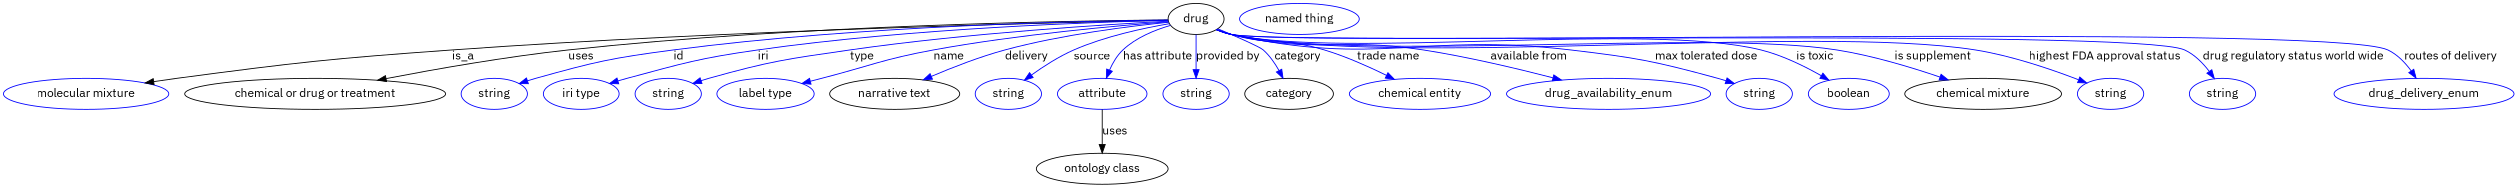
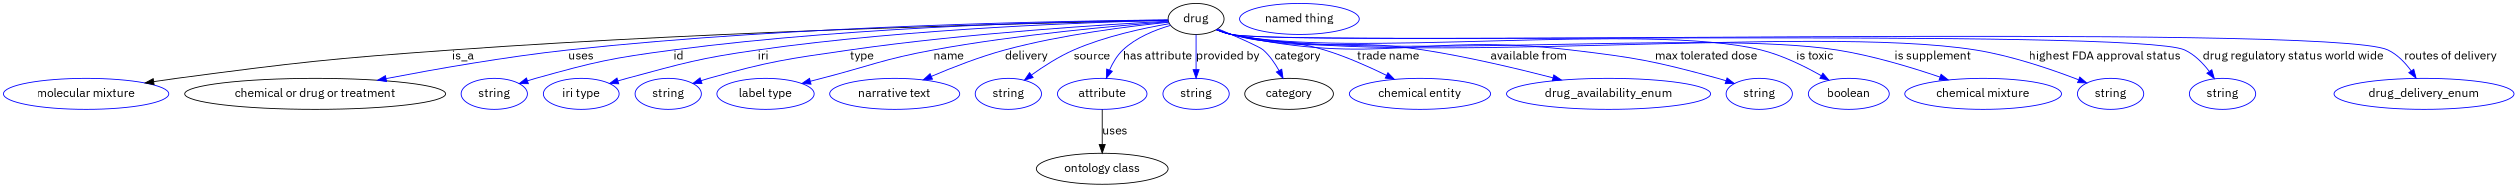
(619, 45) -> (619, 45)
(895, 94) -> (895, 94)
(1983, 94) -> (1983, 94)
